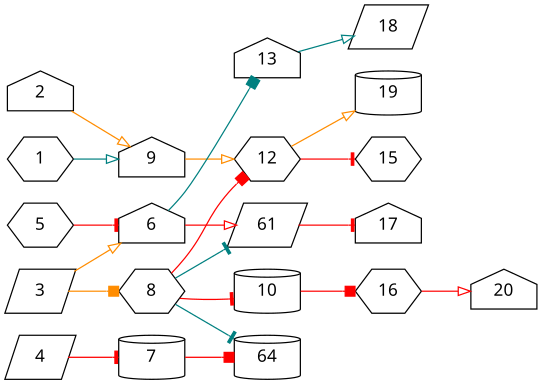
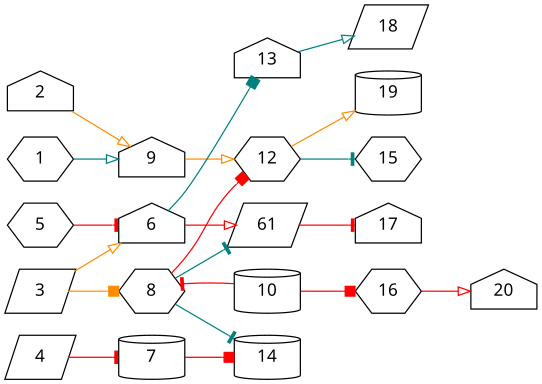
(325, 159) -> (325, 159)
(204, 299) -> (210, 283)
(267, 357) -> (267, 357)
